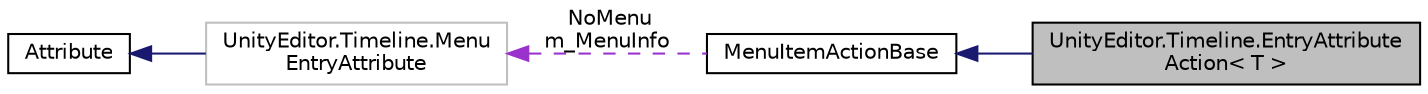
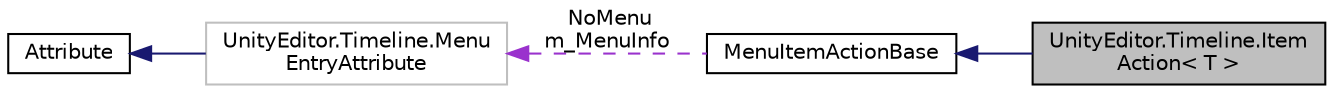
(1226, 54) -> (1179, 54)
